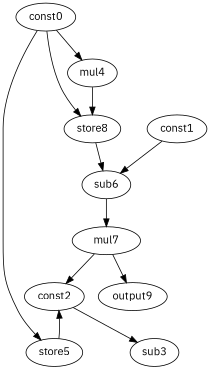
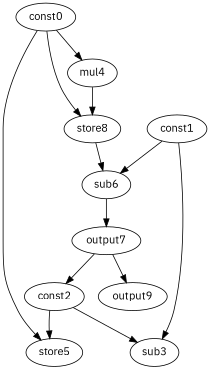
none -> (183, 238)
(106, 241) -> (106, 241)
(60, 329) -> (49, 321)
